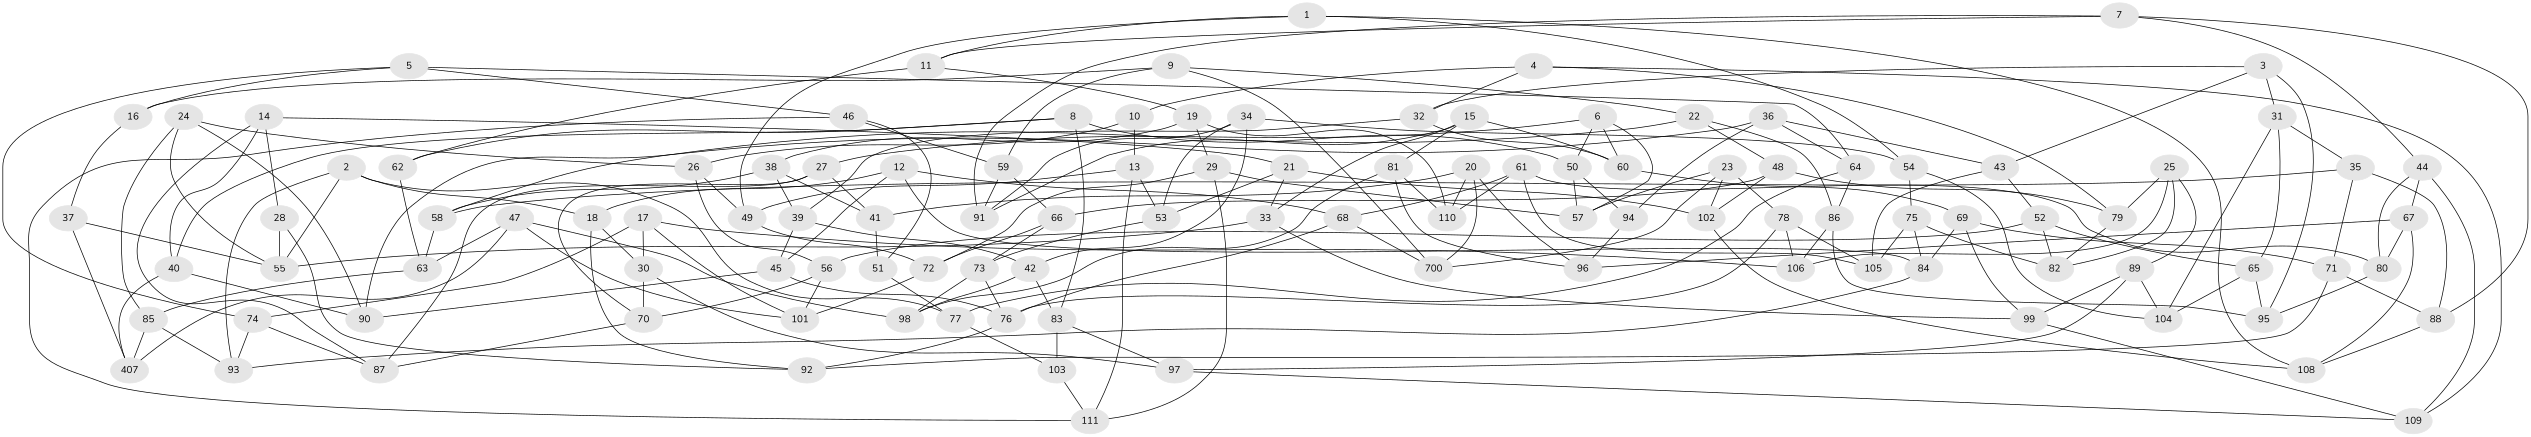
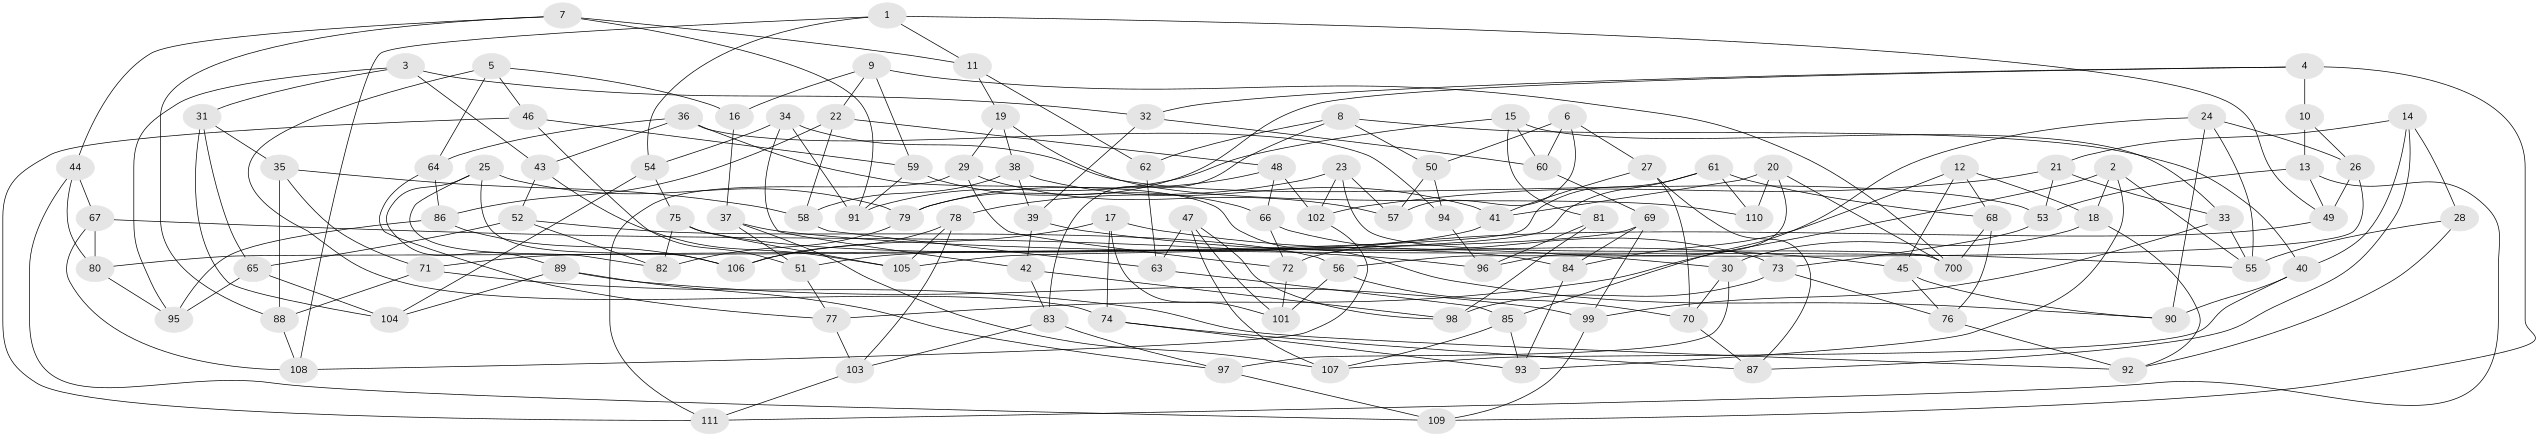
(1420, 193) -> none
none -> (763, 244)
(1466, 305) -> (912, 303)
(130, 370) -> (1330, 370)
